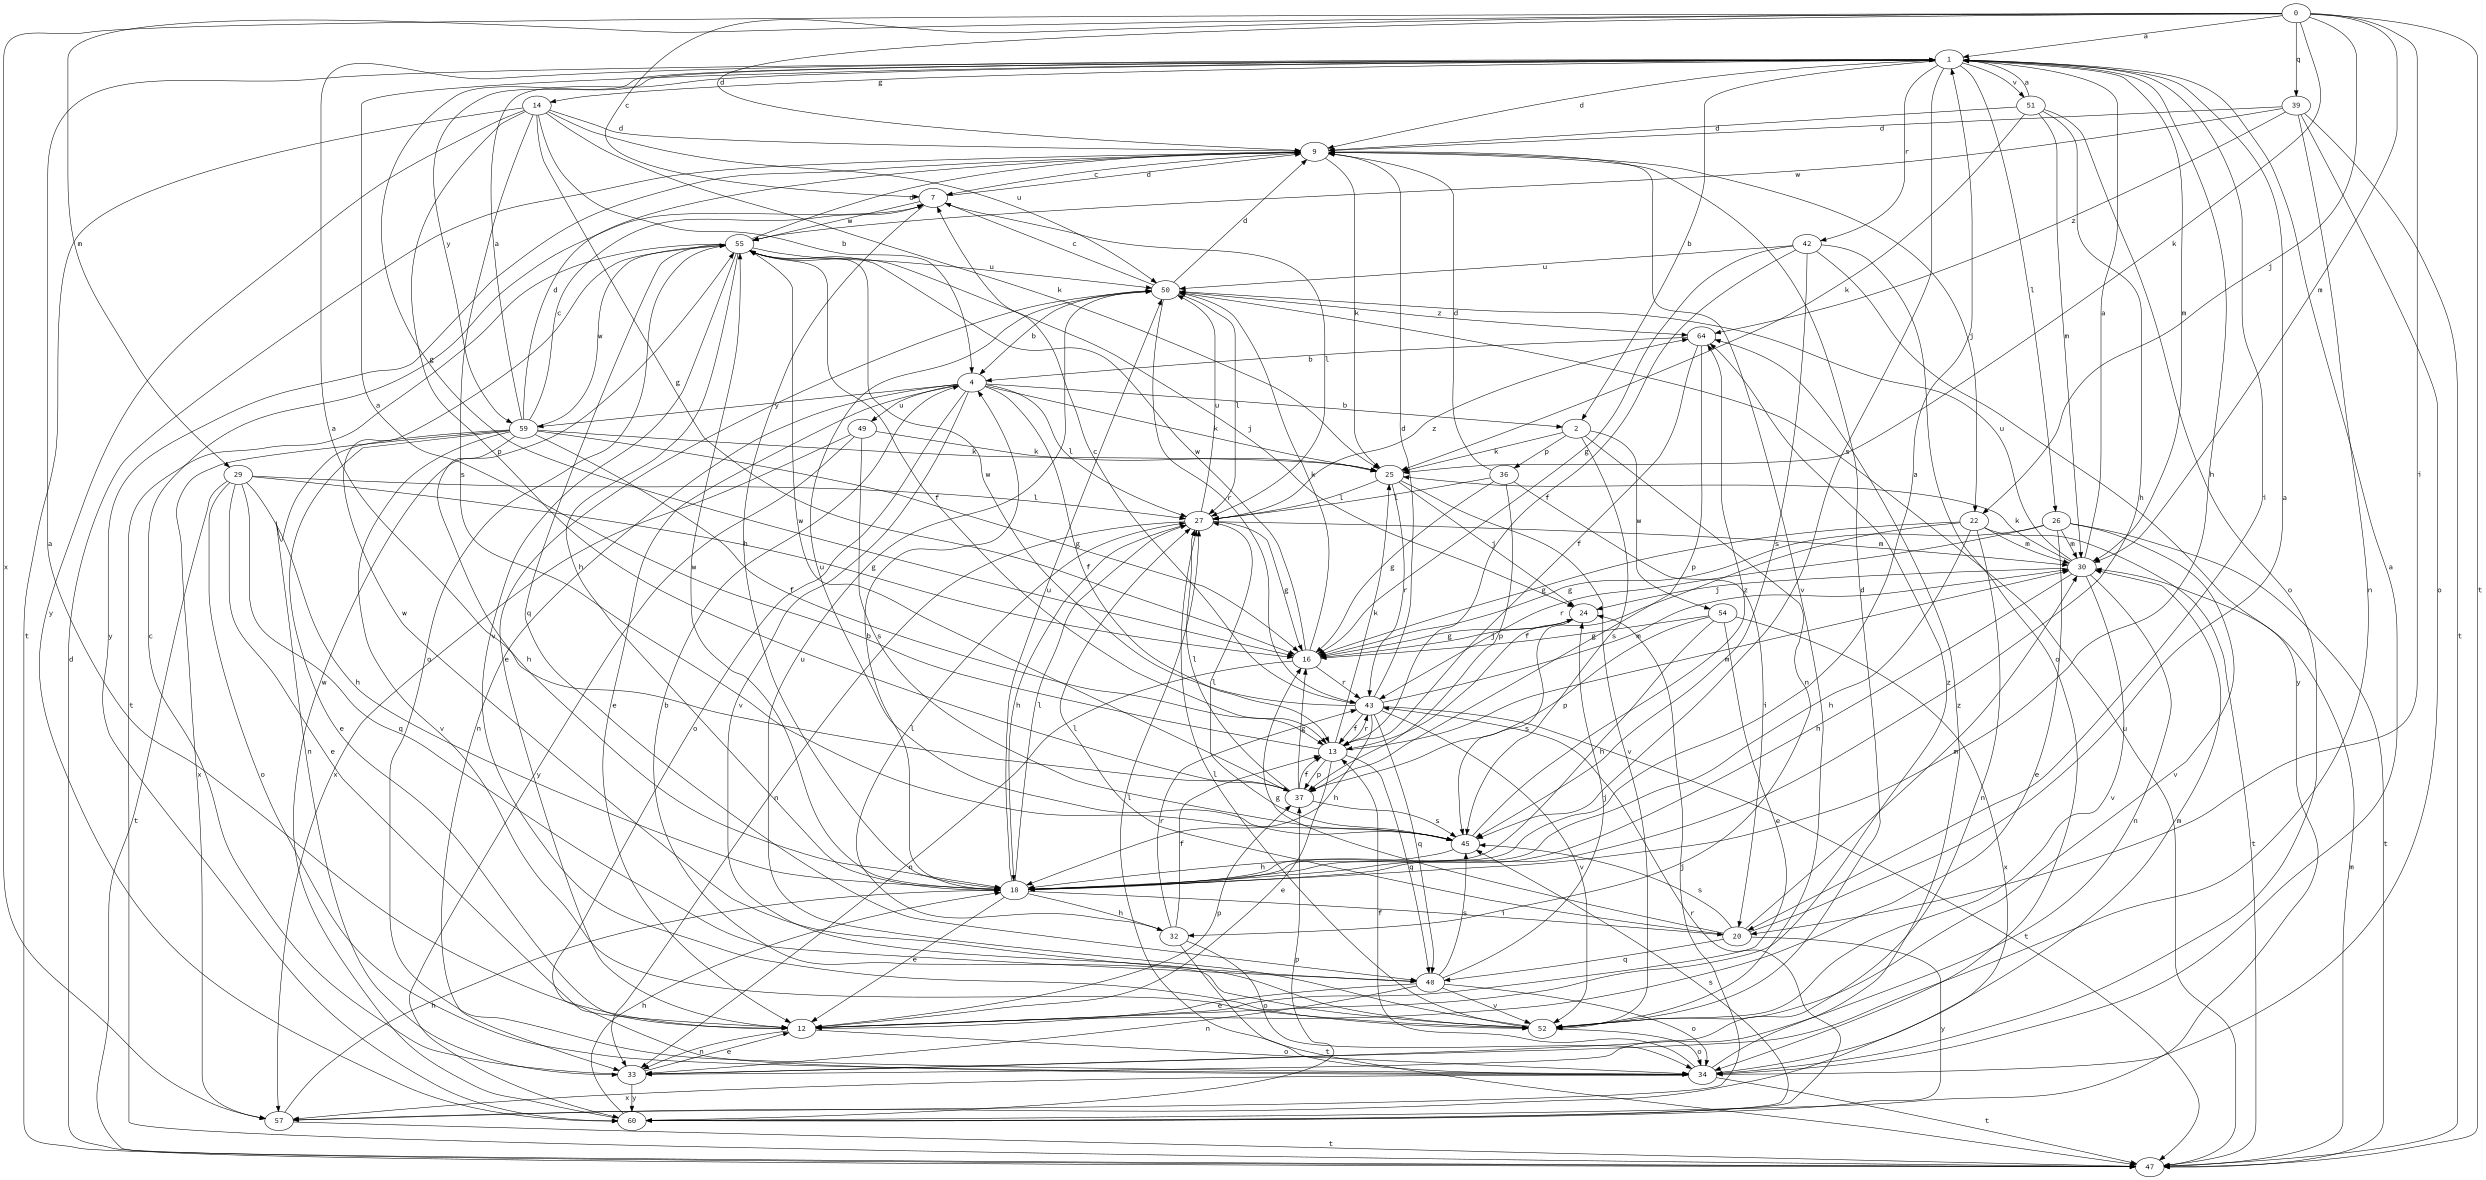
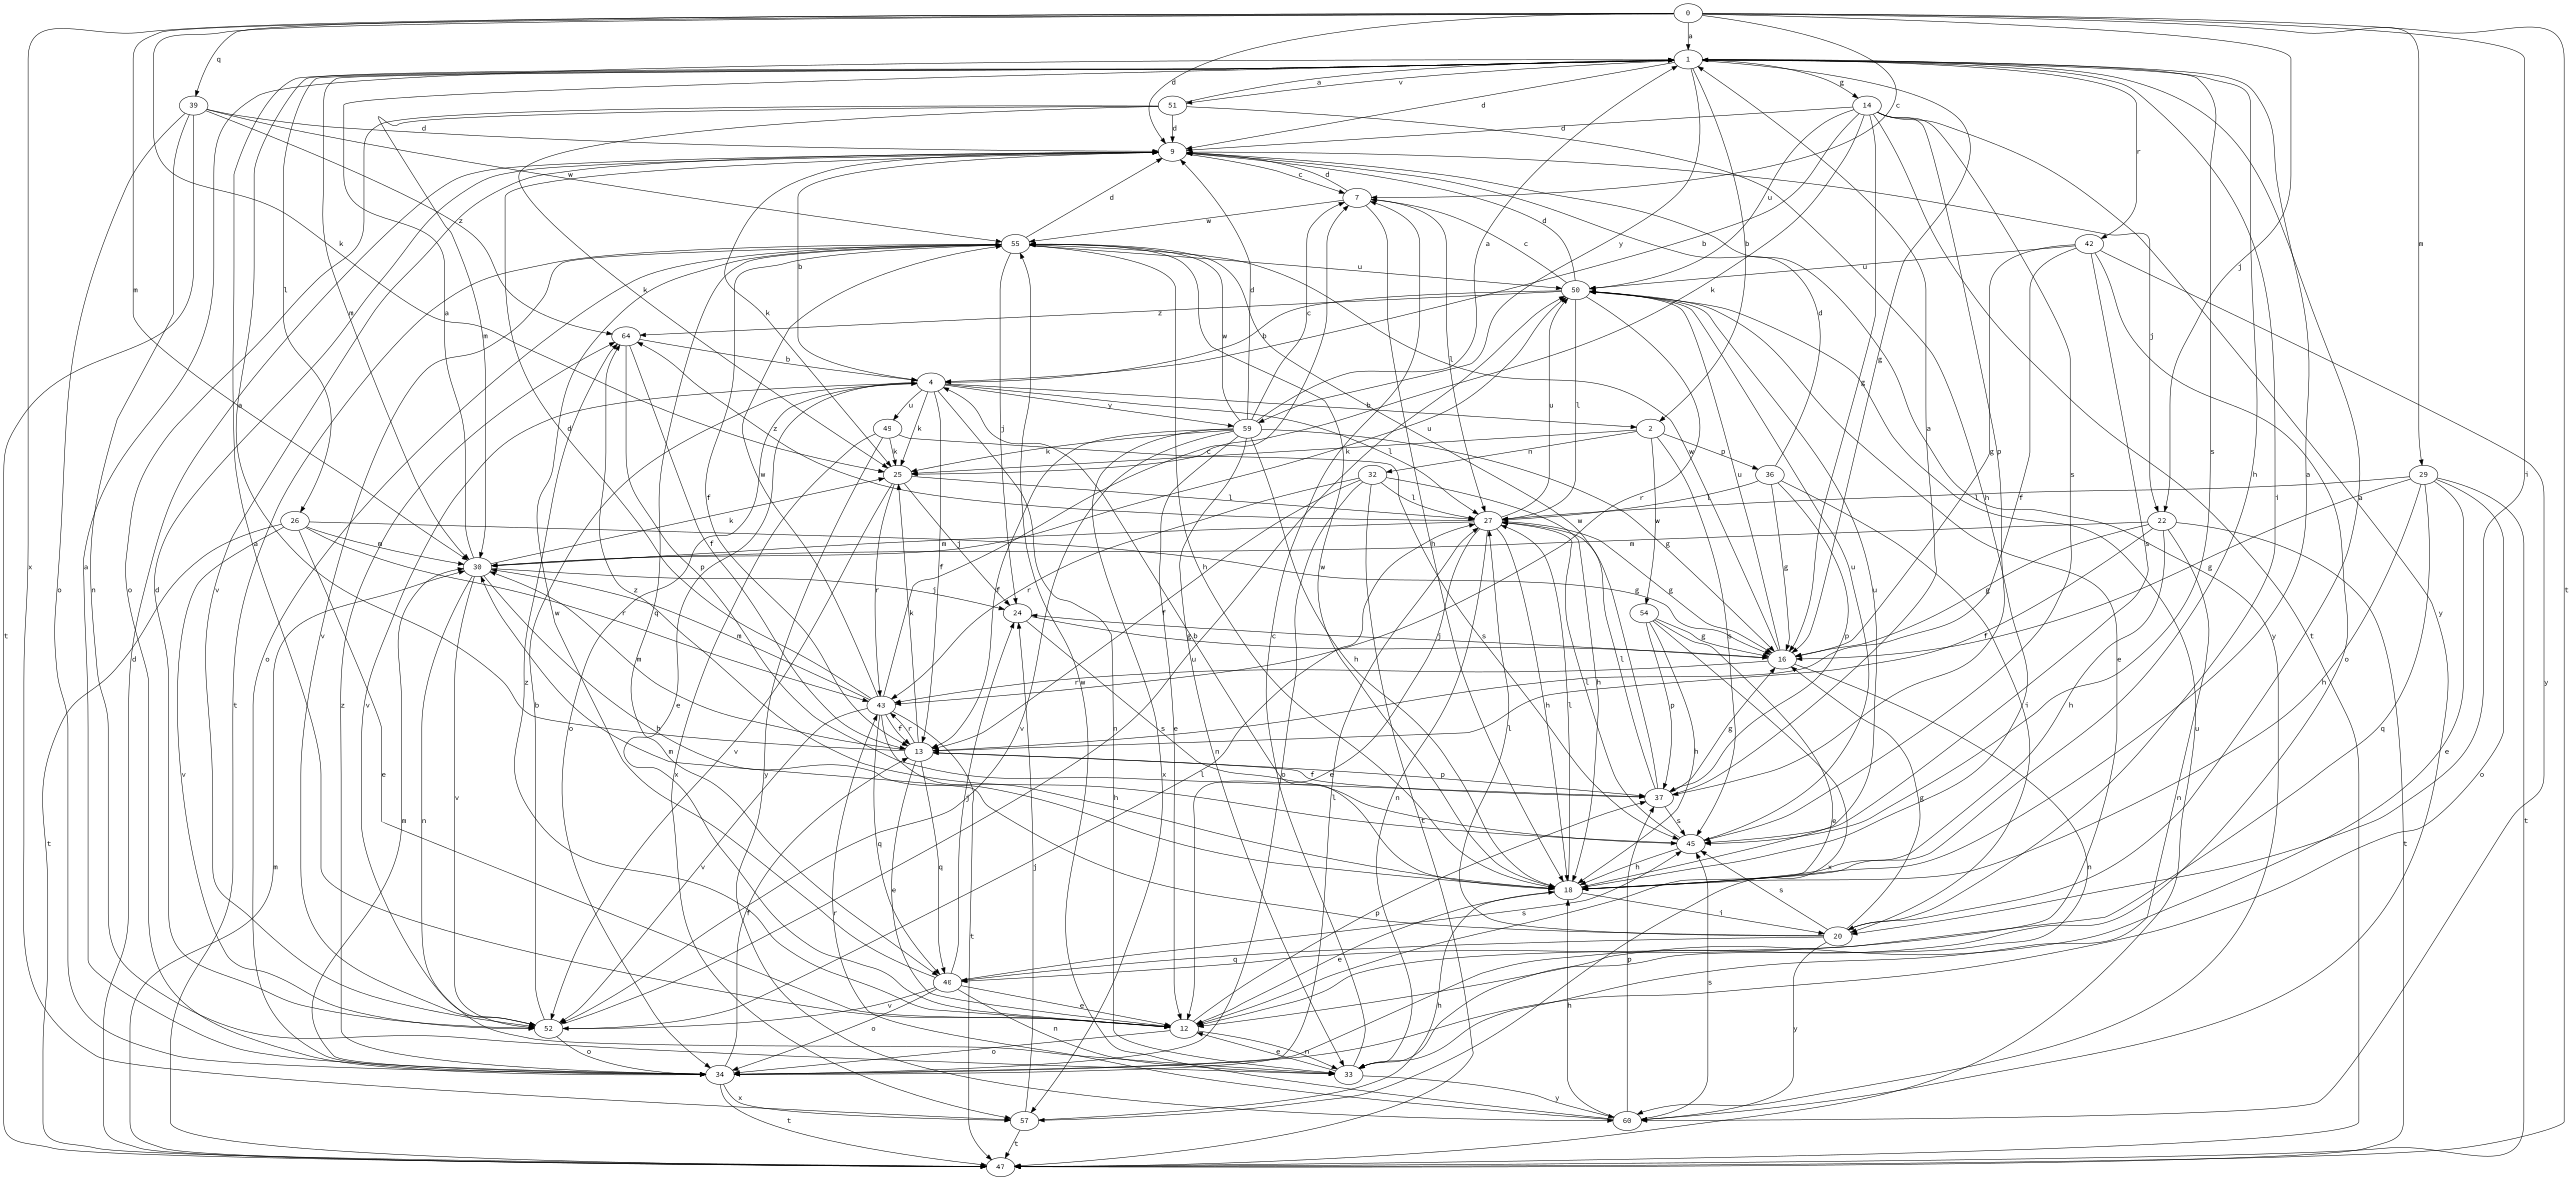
none -> (843, 175)
(1313, 475) -> (1740, 475)
none -> (1343, 763)
(1093, 909) -> (1587, 607)
